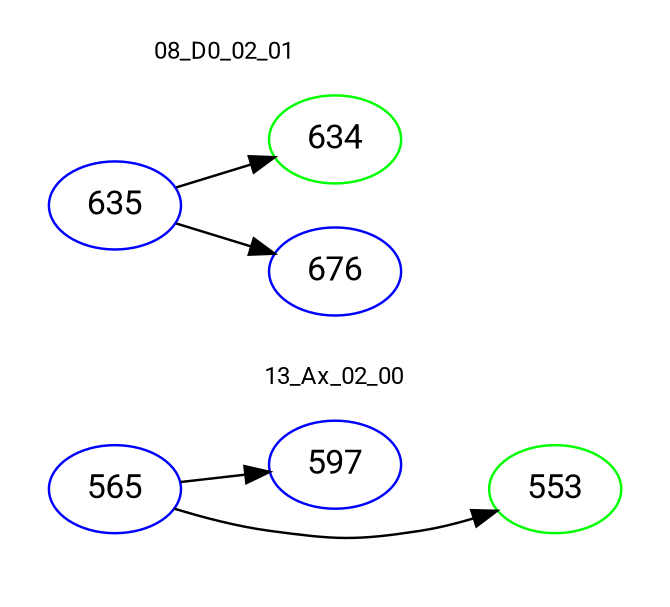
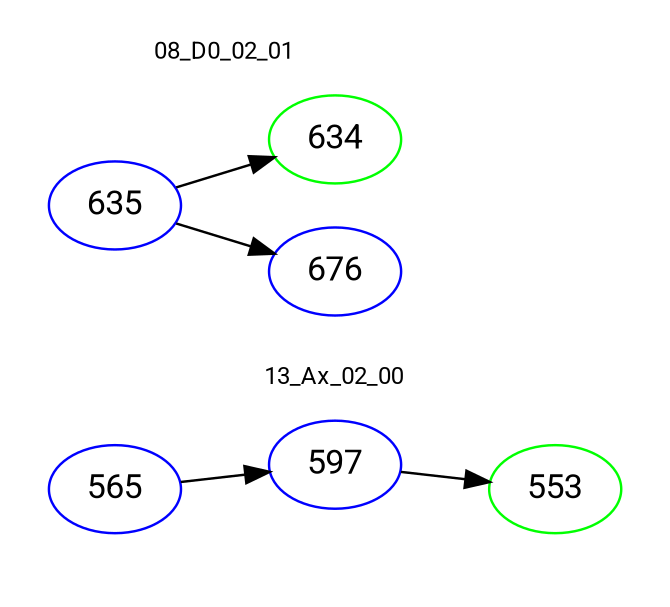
(323, 537) -> (433, 476)
